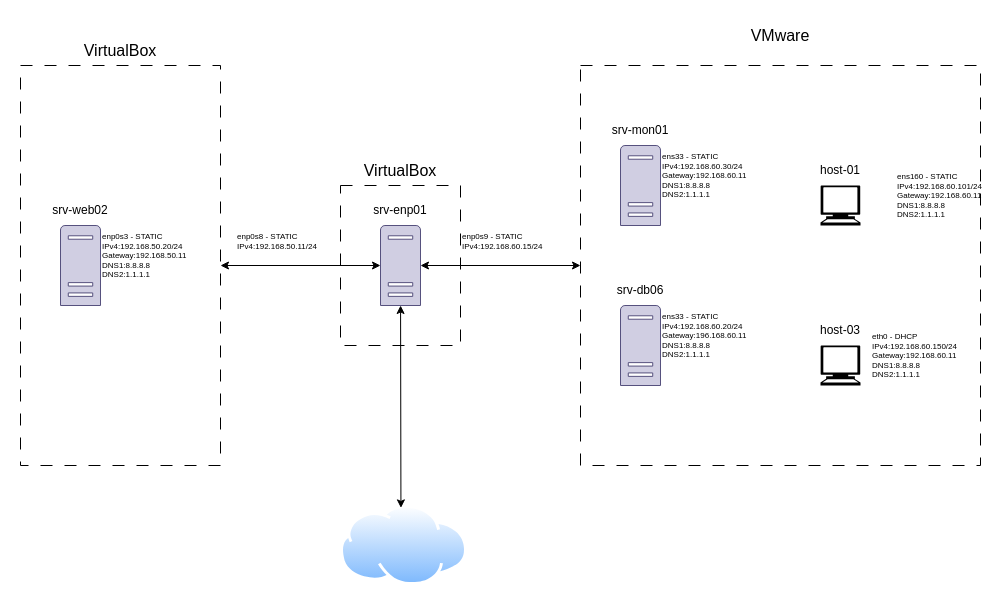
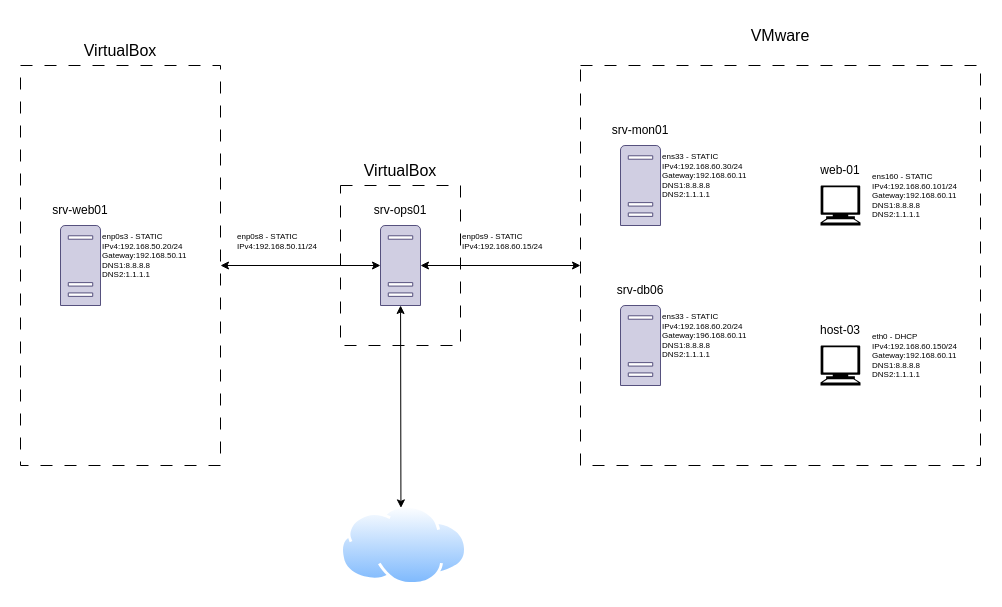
(841, 171) -> (841, 171)
(936, 196) -> (911, 196)
(81, 211) -> (81, 211)
(401, 211) -> (401, 211)
